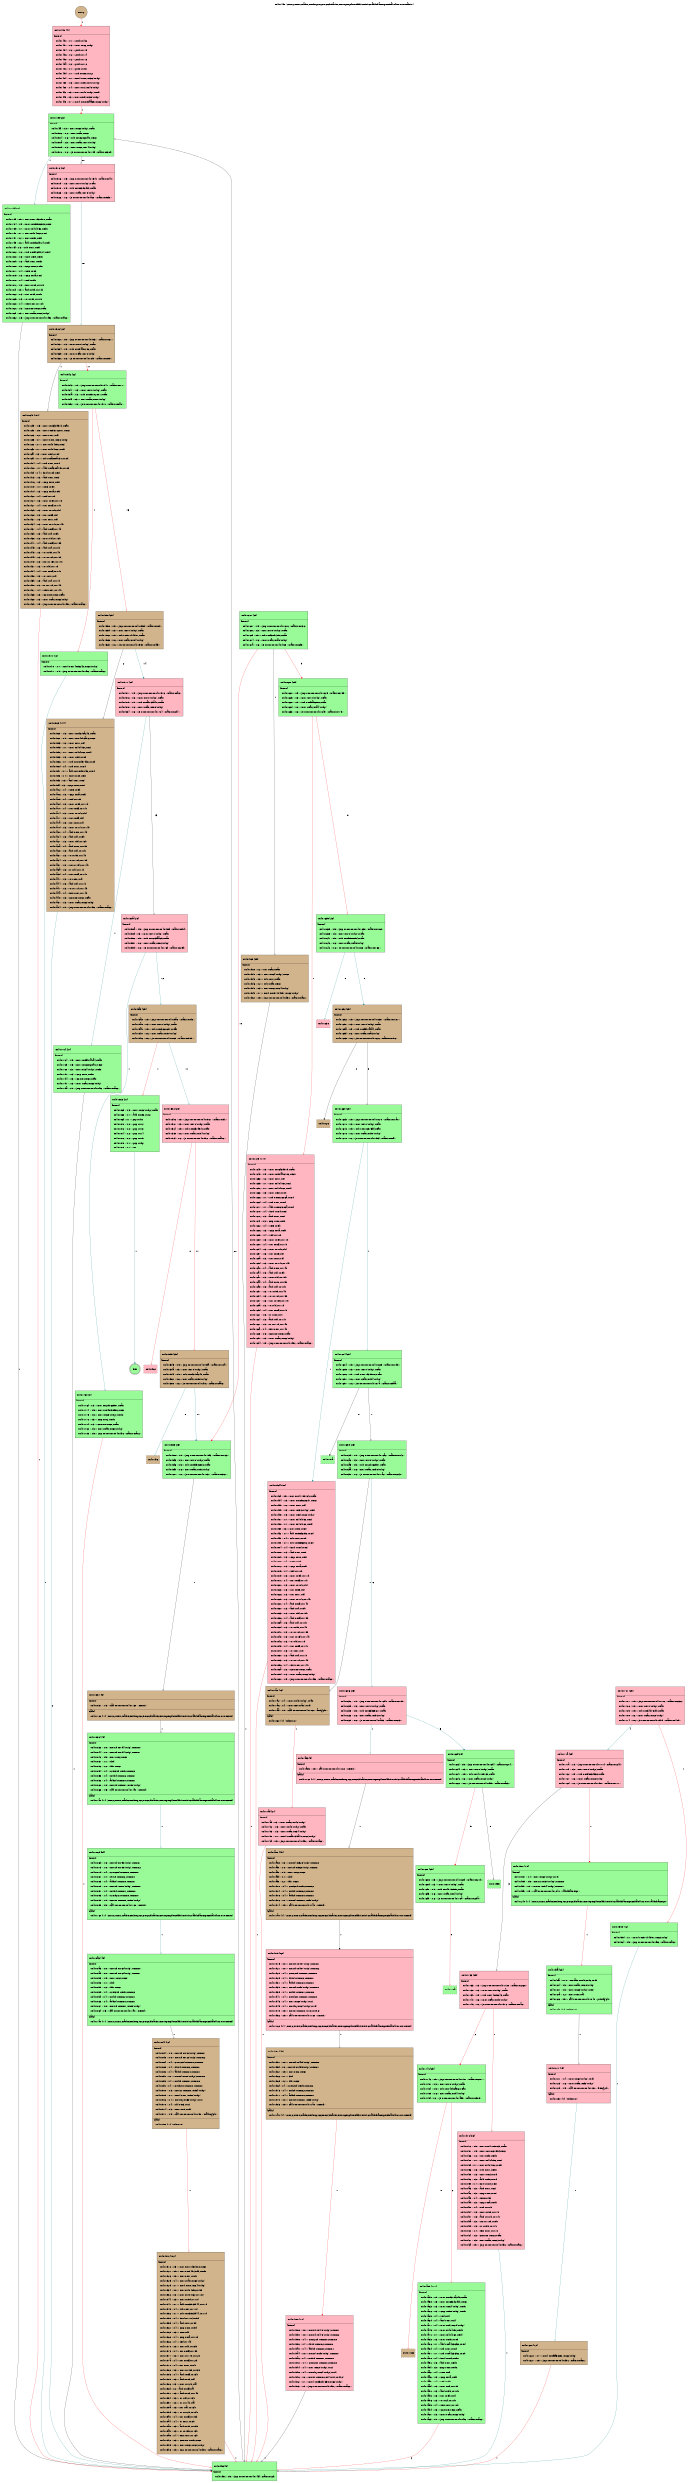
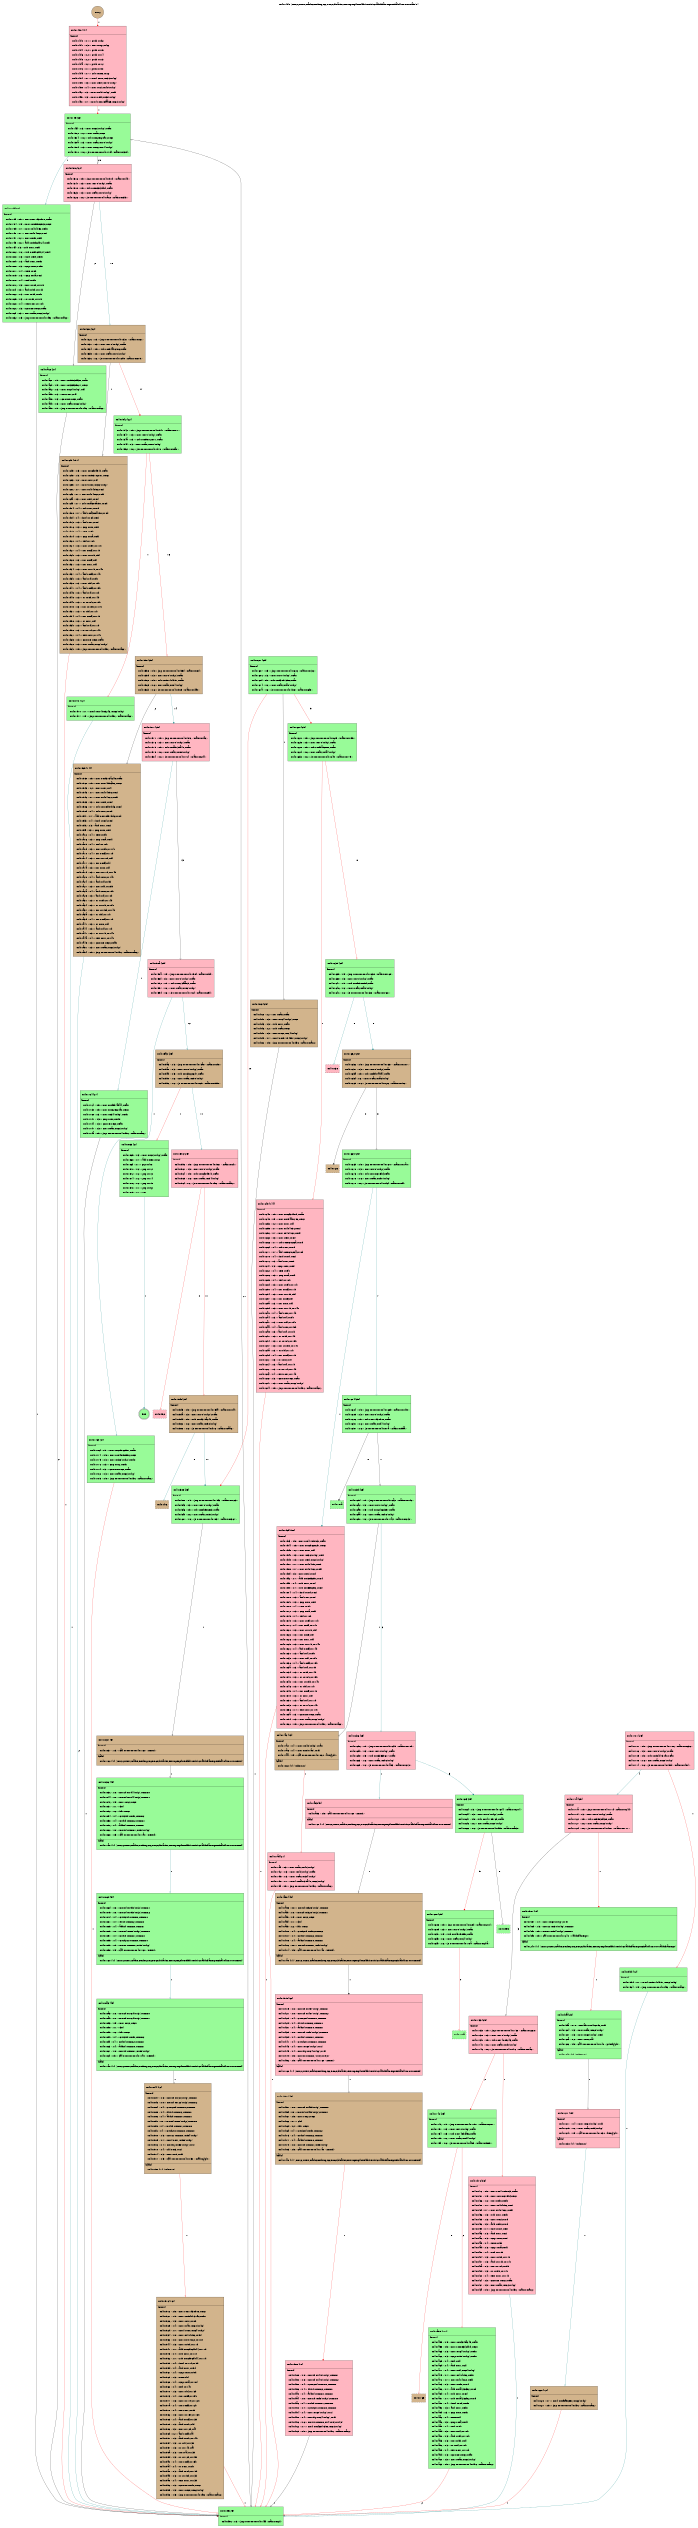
none -> (72, 389)
